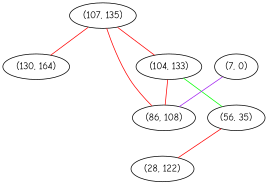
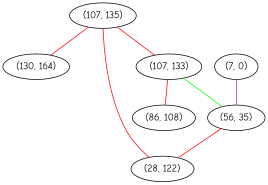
(169, 67) -> (169, 67)
(124, 70) -> (113, 98)
(205, 89) -> (236, 92)
